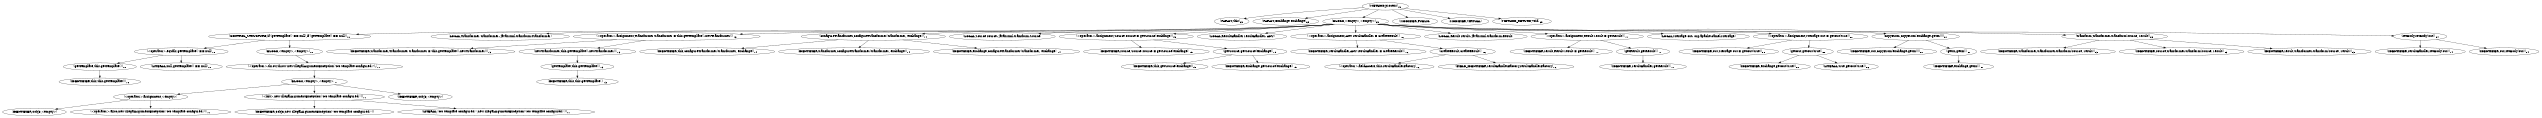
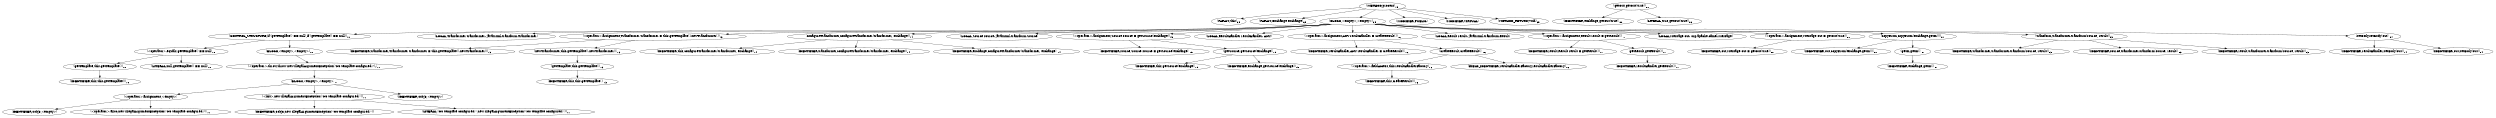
(1809, 43) -> none
none -> (1392, 82)
